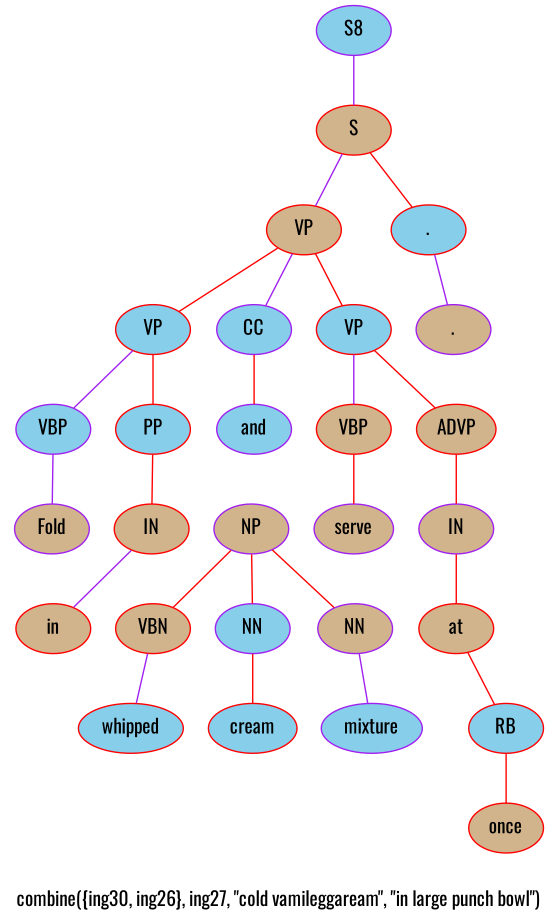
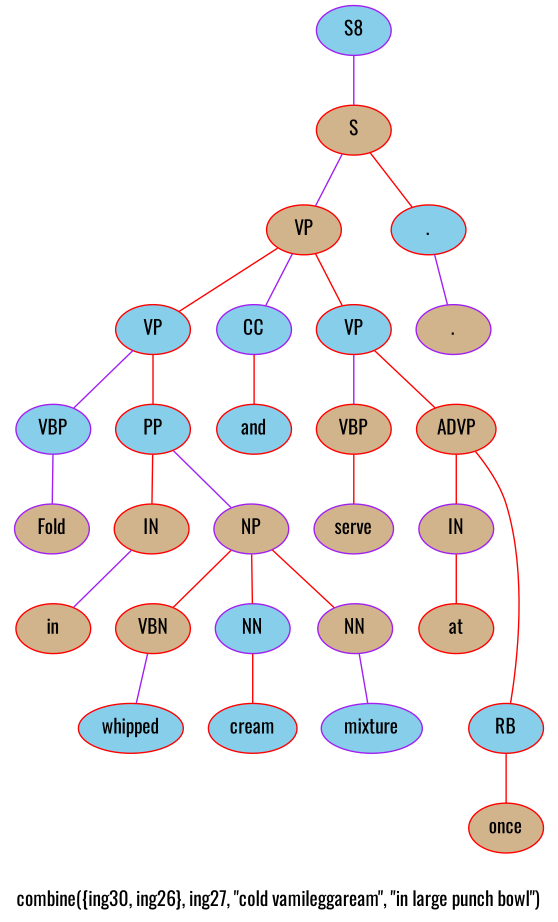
(254, 429) -> (254, 429)
none -> (202, 479)
(481, 679) -> (518, 573)
